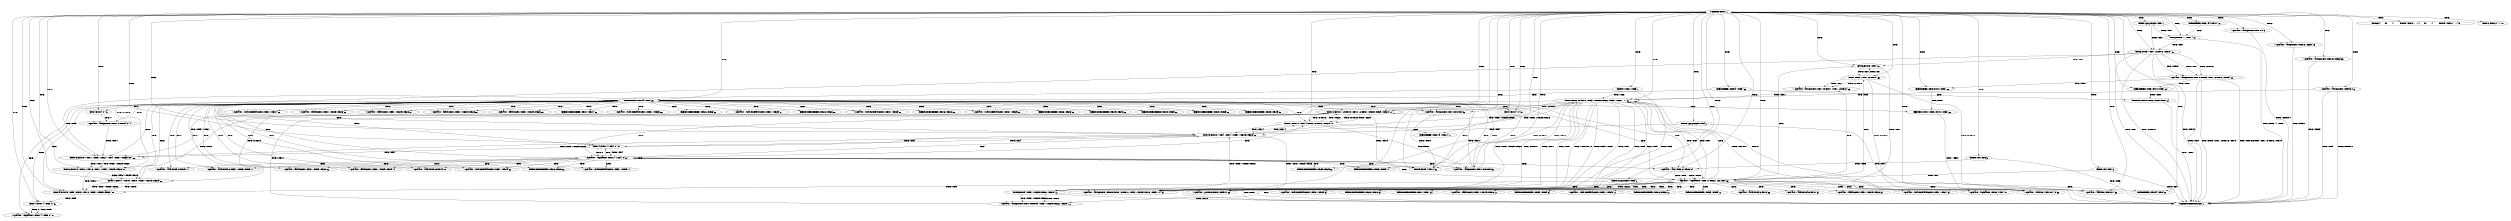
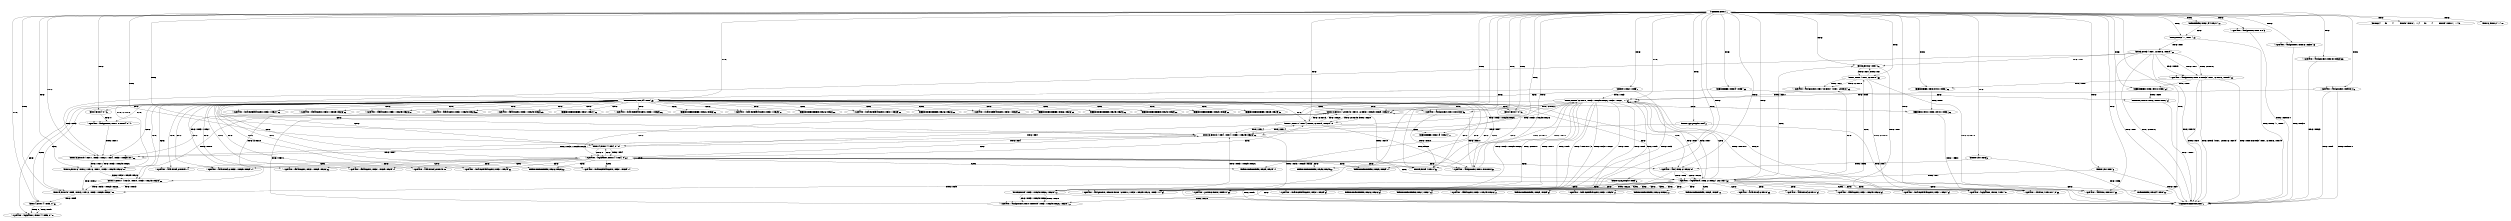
(759, 12) -> none
(1949, 12) -> none
(2151, 23) -> none
(952, 138) -> (952, 135)
none -> (1258, 169)
